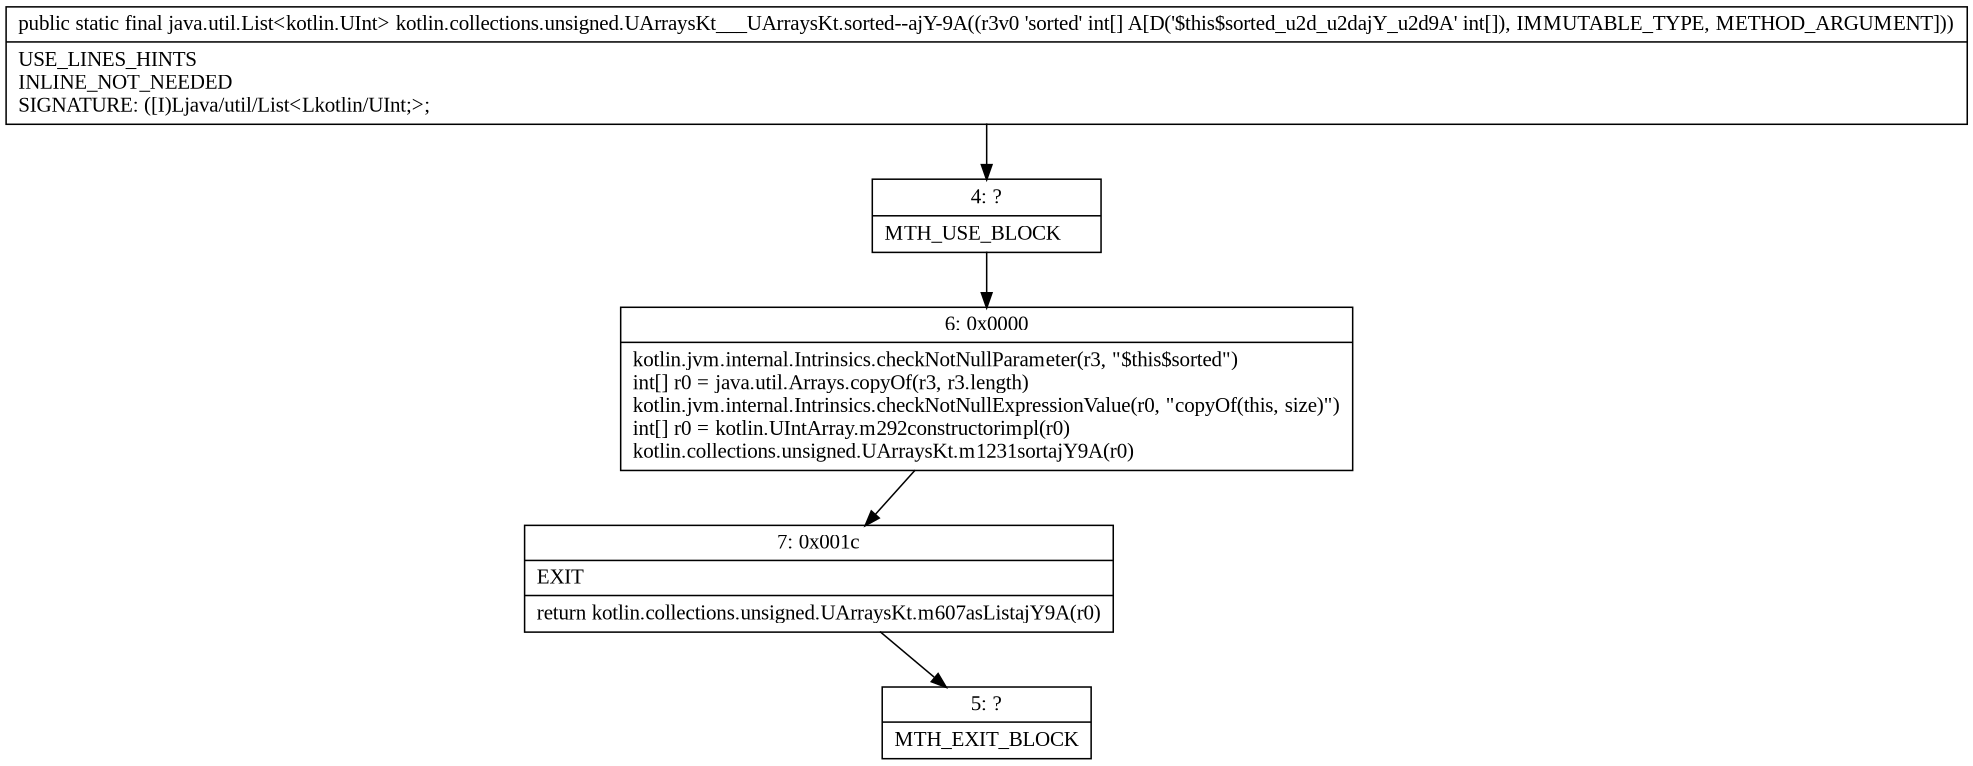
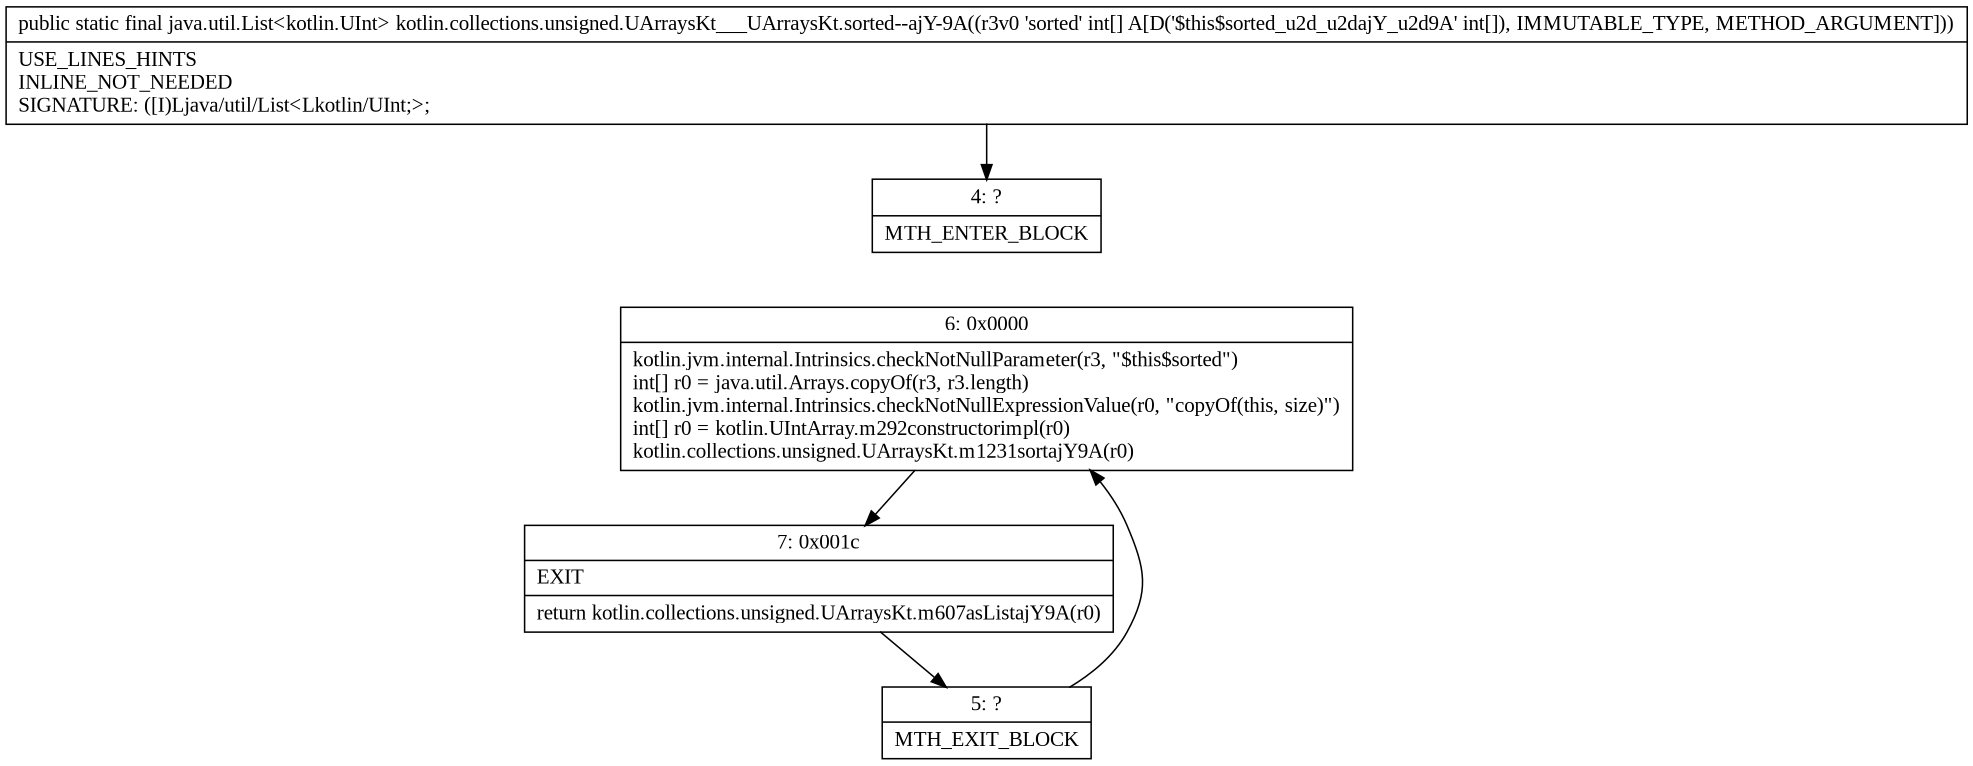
(973, 233) -> (987, 233)
(987, 272) -> (1141, 594)
